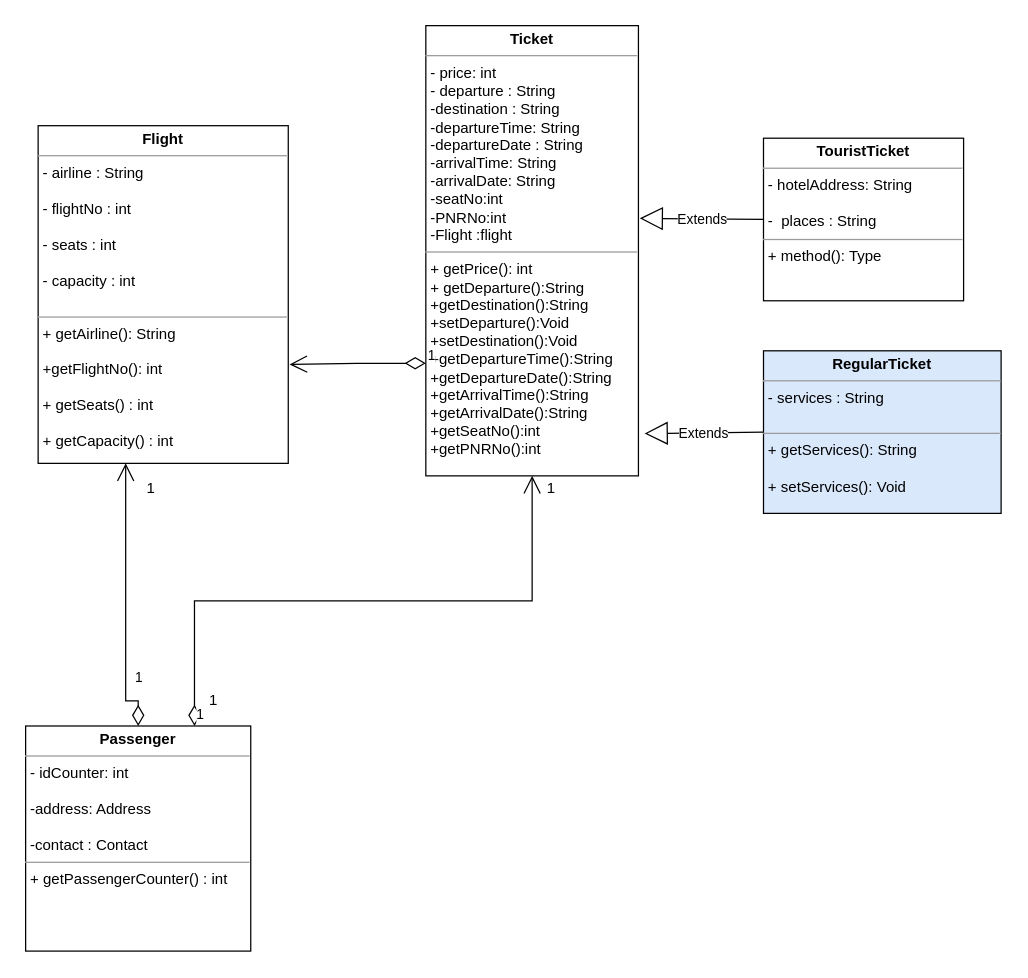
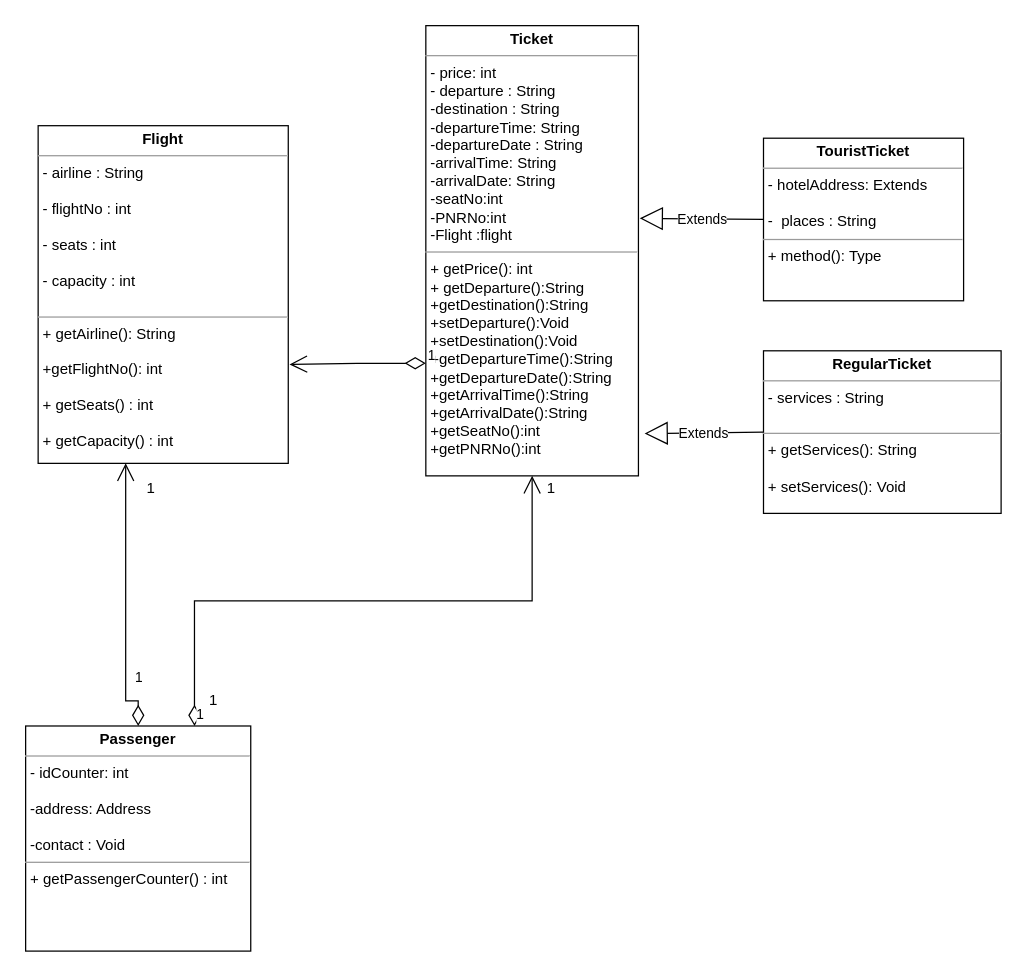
(846, 174) -> (852, 174)
(882, 432) -> (882, 432)
(138, 771) -> (138, 771)
